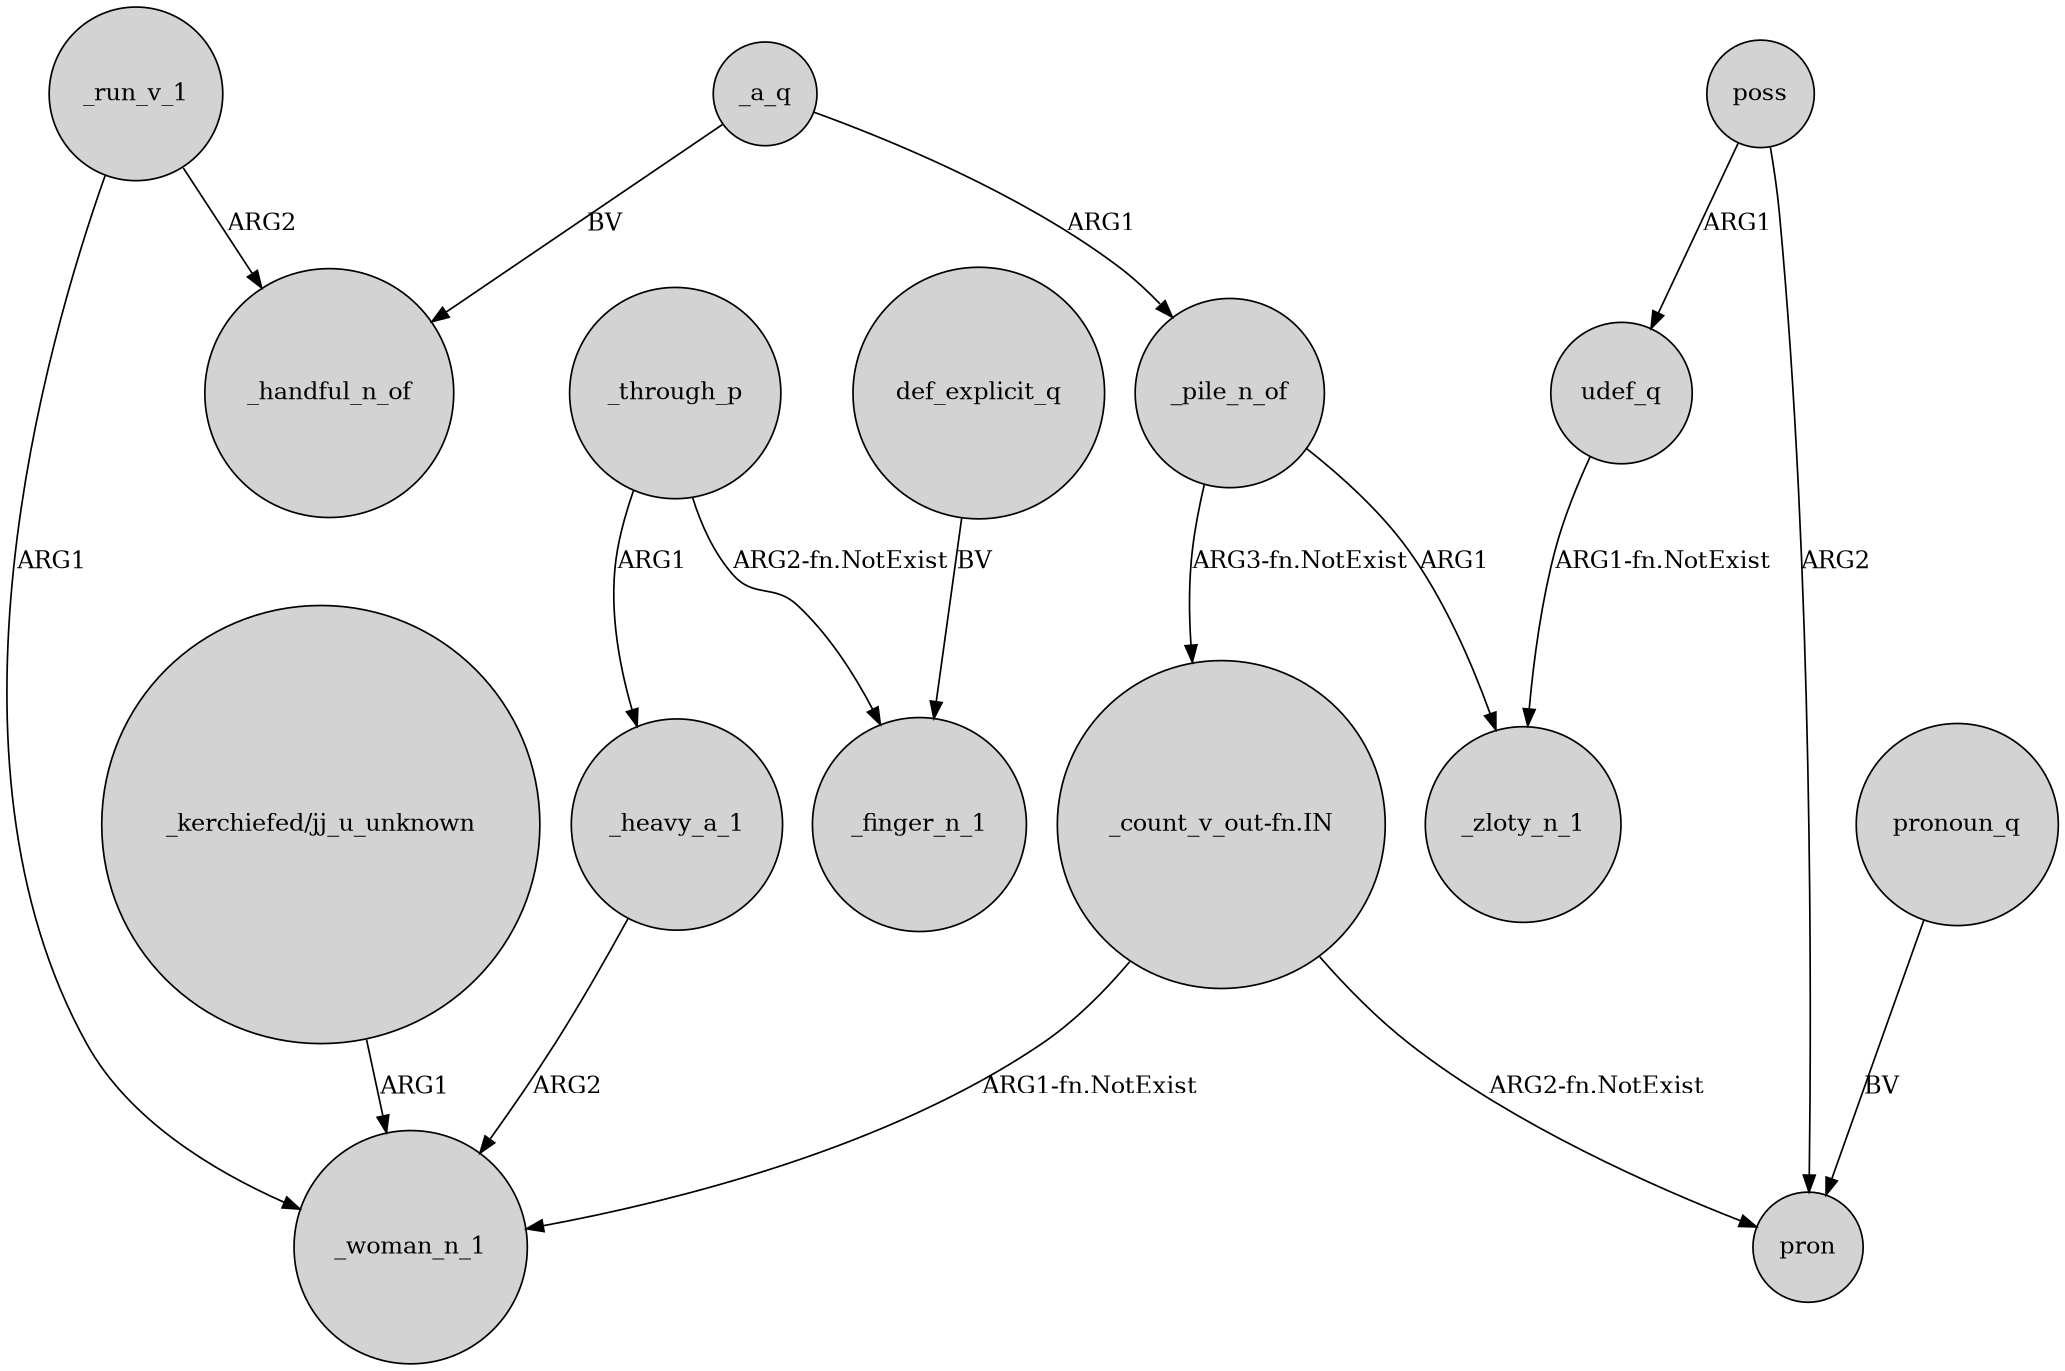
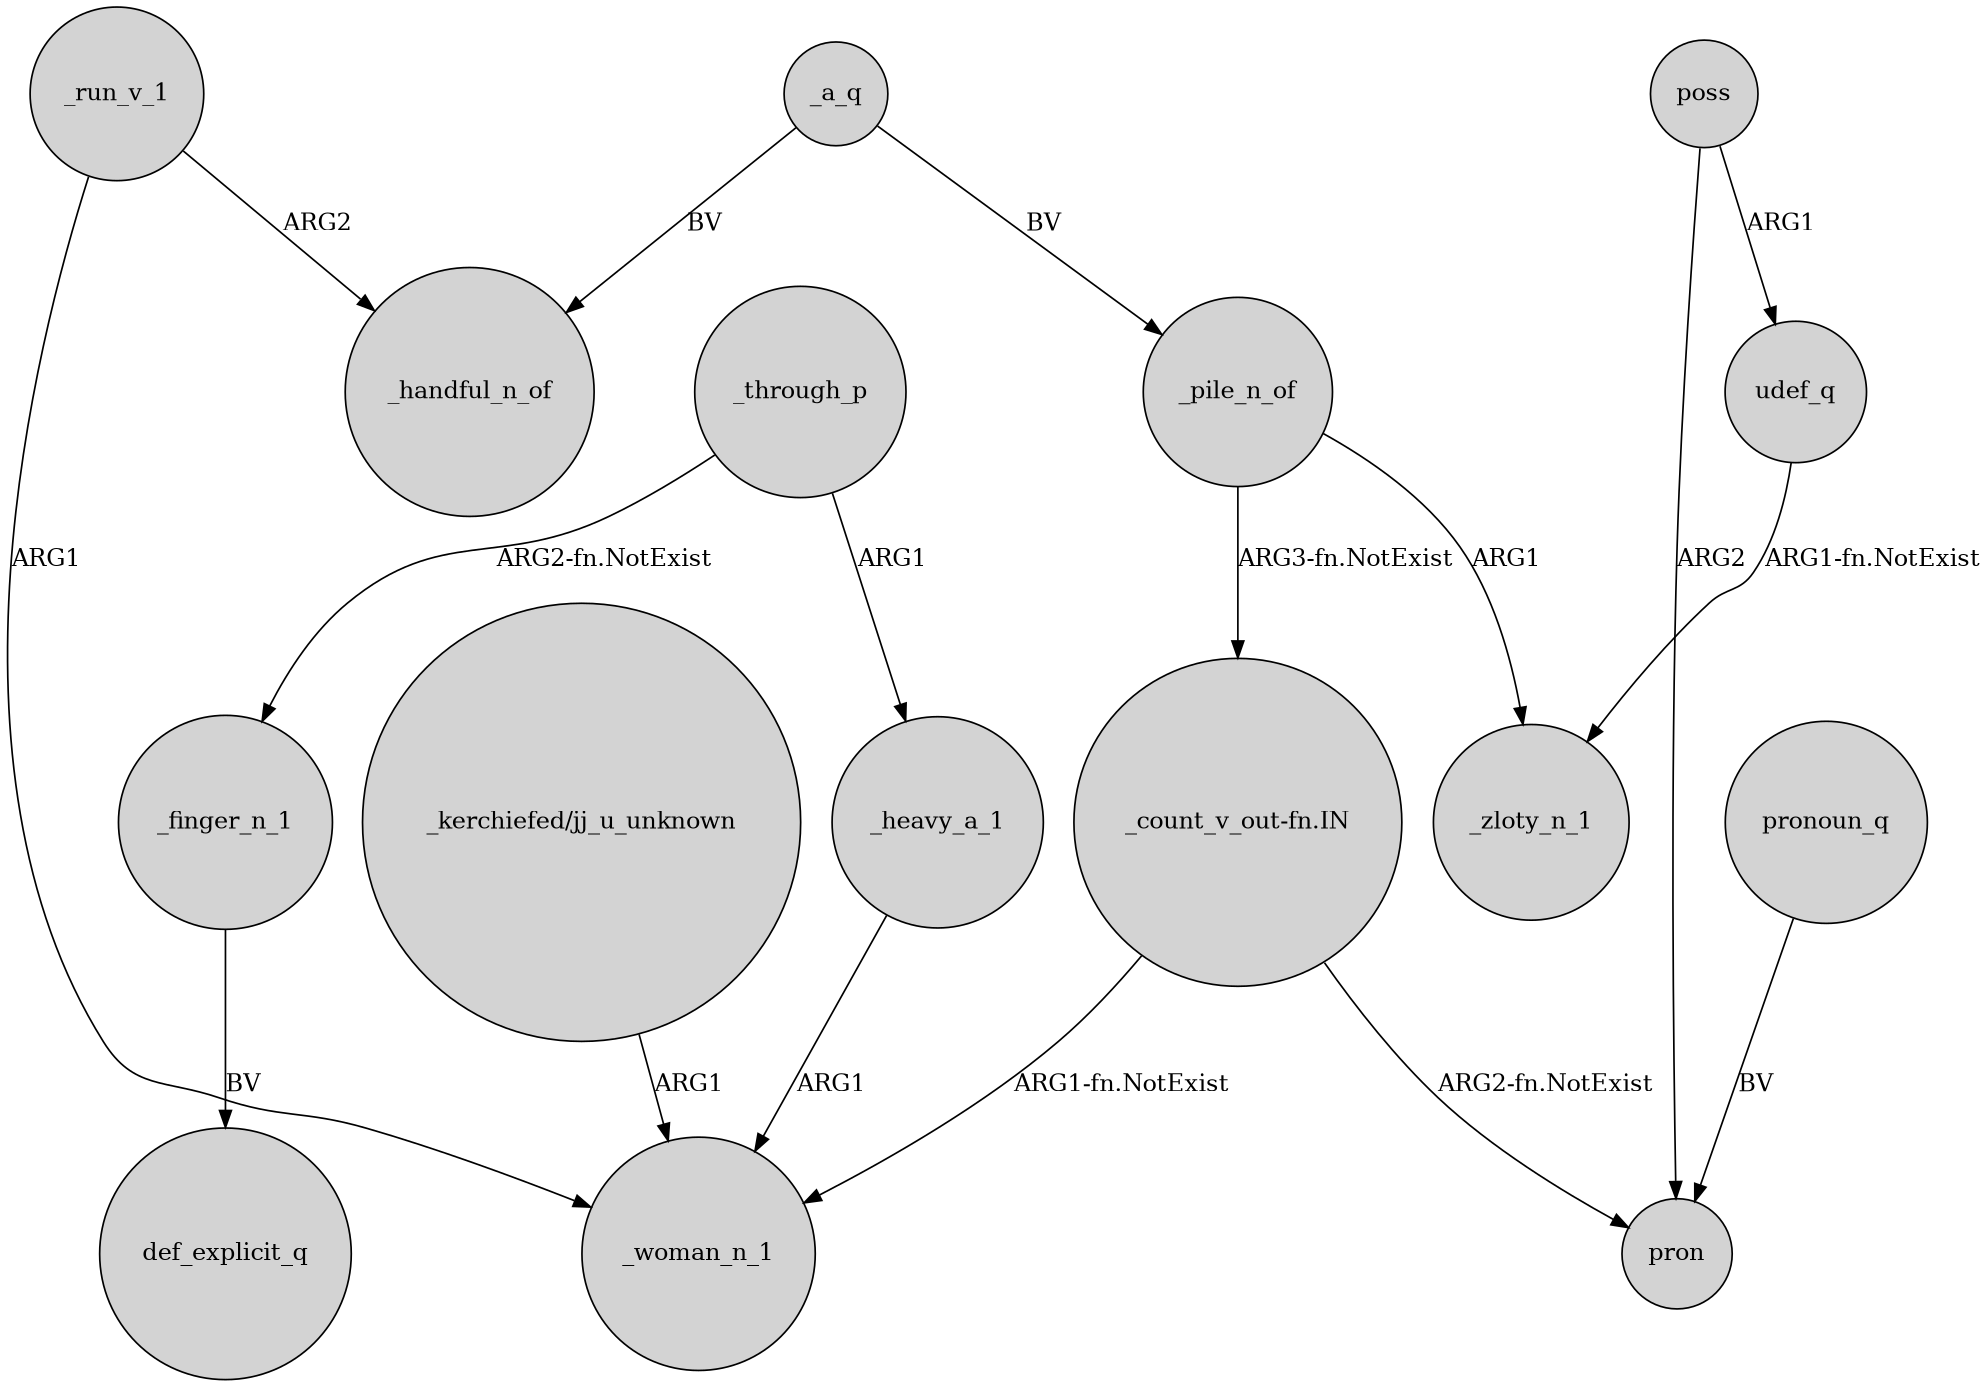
(1102, 224) -> (1044, 224)
(949, 610) -> (225, 1020)
(568, 1087) -> (832, 1085)
